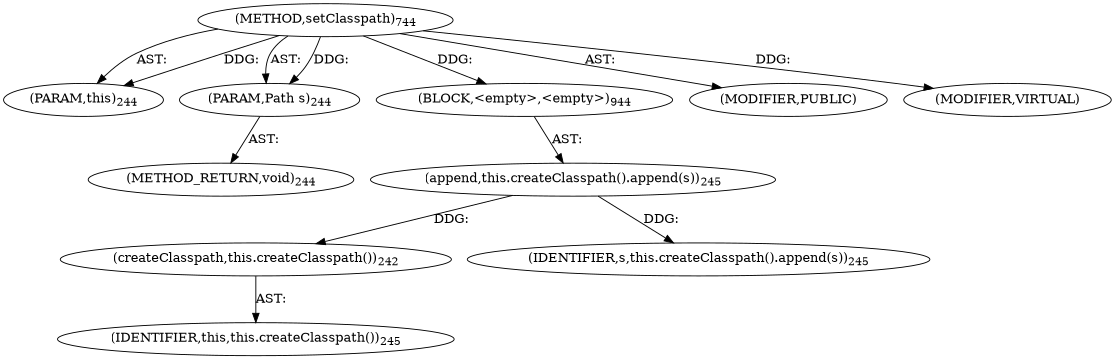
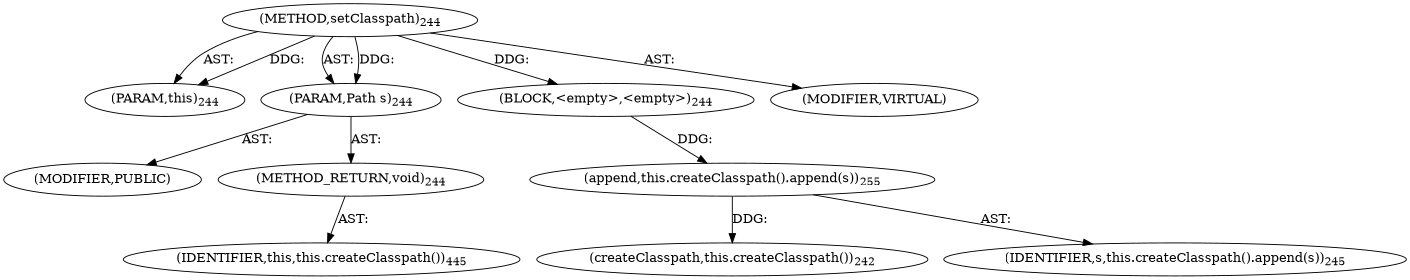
(406, 19) -> (430, 19)
(556, 60) -> (232, 138)
(775, 60) -> (662, 60)
(621, 99) -> (702, 99)
(569, 140) -> (697, 140)
(711, 178) -> (870, 178)
(663, 220) -> (998, 220)
(256, 295) -> (338, 215)
(391, 338) -> (456, 258)
